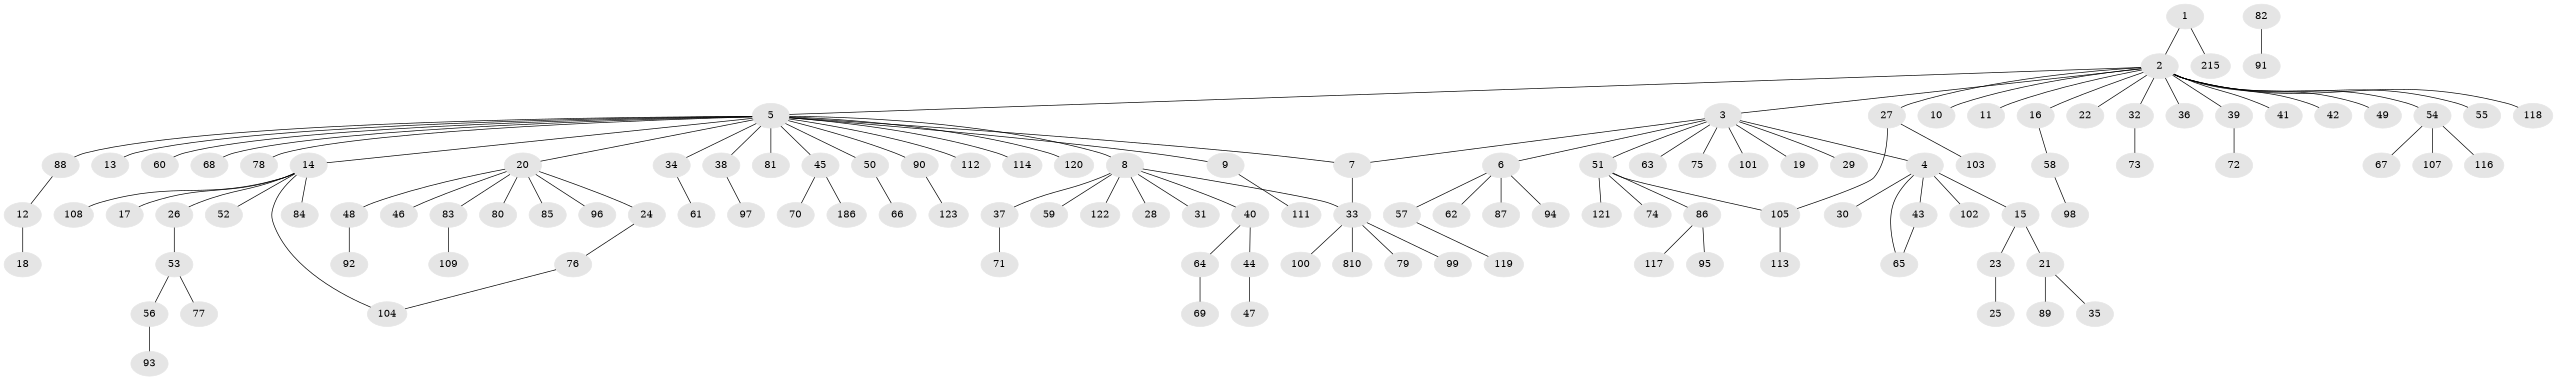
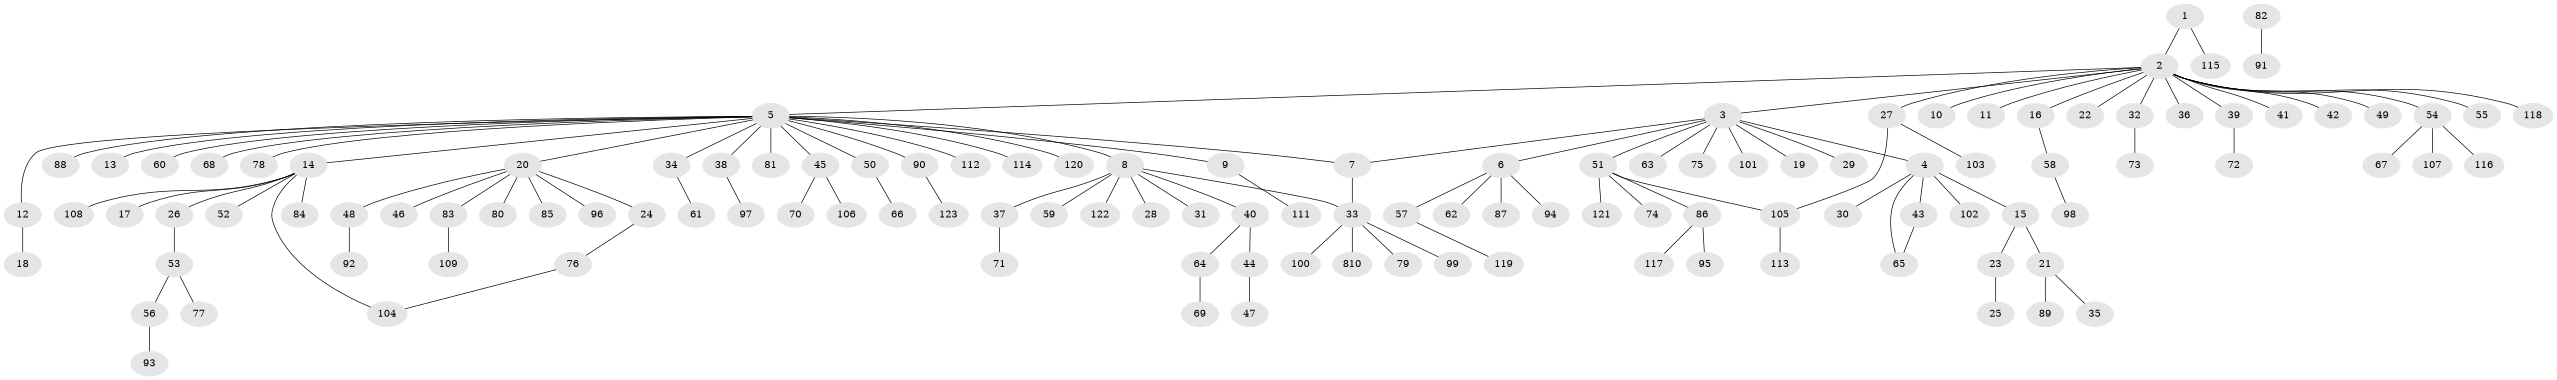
(2211, 66) -> (2211, 66)
(42, 190) -> (367, 126)
(847, 215) -> (847, 215)
